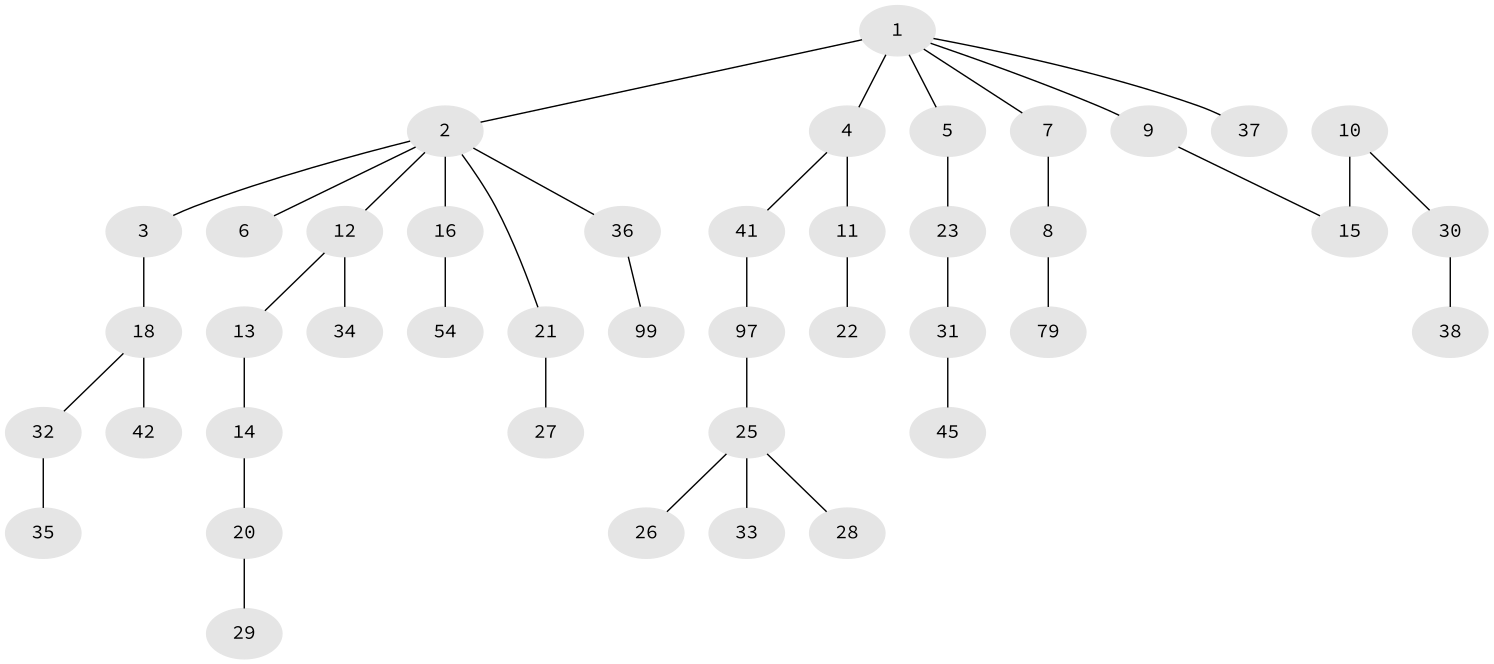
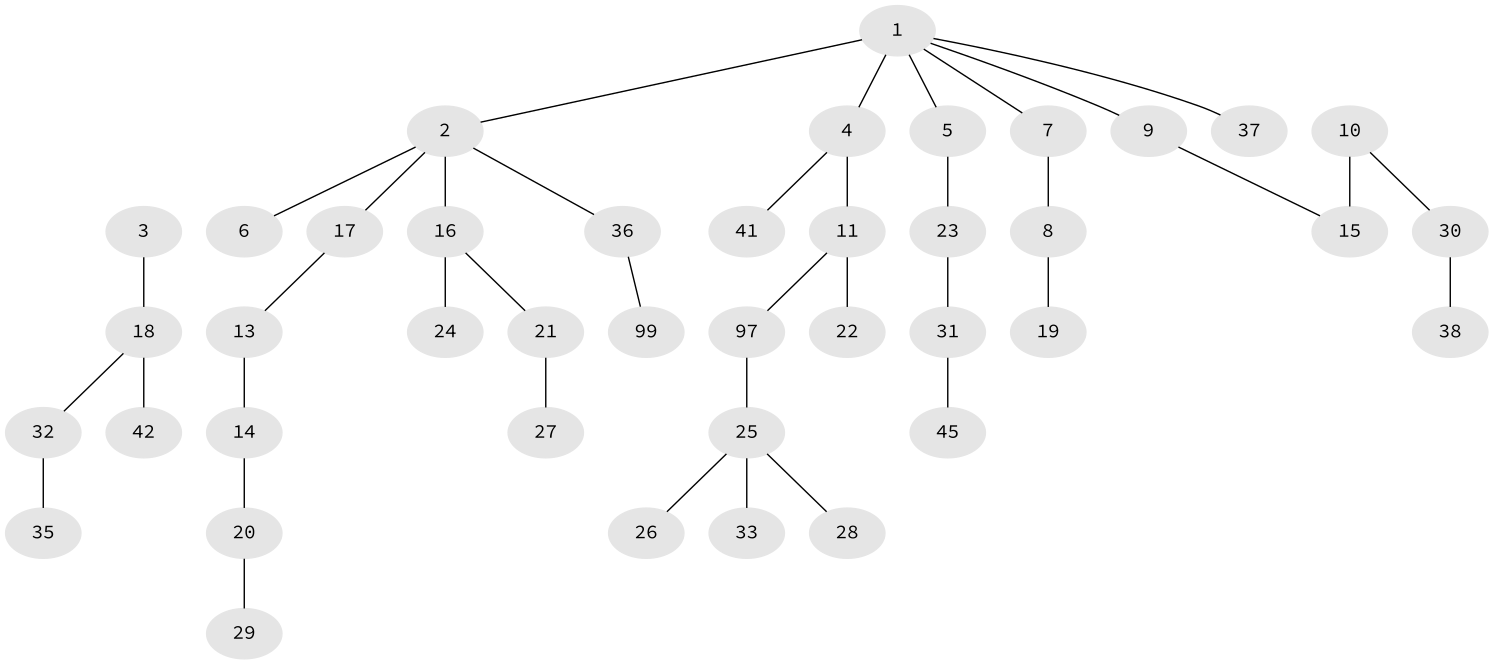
(290, 174) -> none
(506, 228) -> (495, 282)
(345, 232) -> (345, 232)
(747, 282) -> (797, 282)
(345, 332) -> none
(445, 332) -> (445, 332)
(1048, 332) -> (1048, 332)
